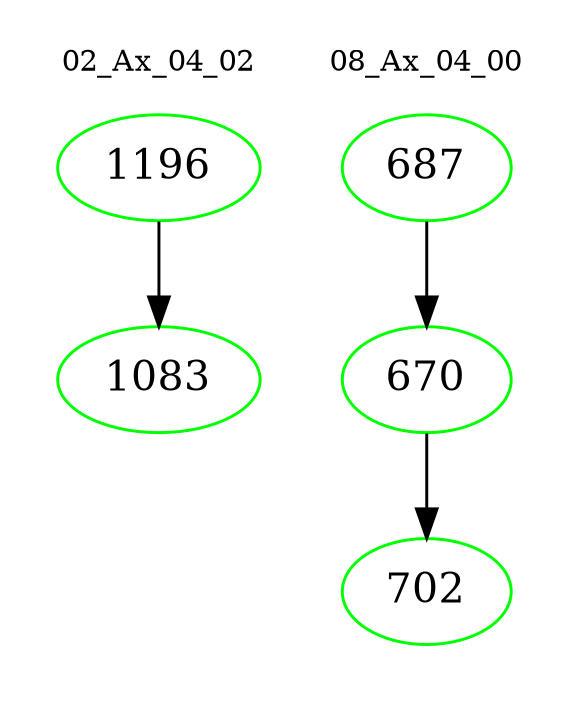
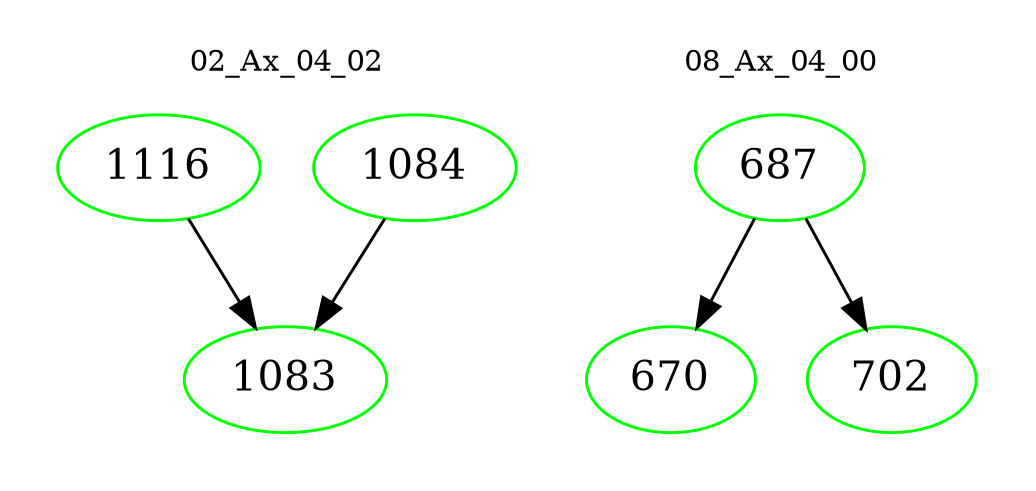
(159, 168) -> (159, 168)
none -> (415, 168)
(427, 471) -> (829, 261)
